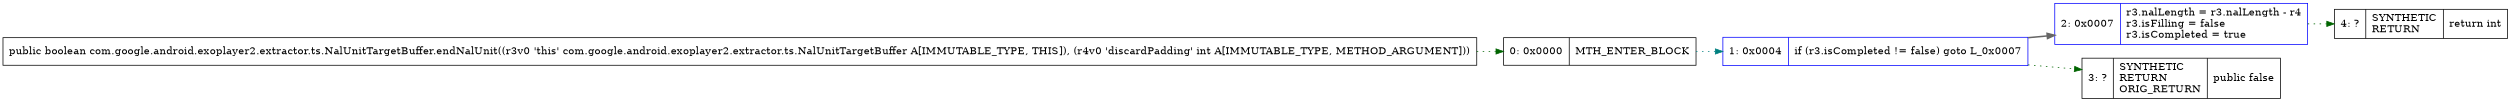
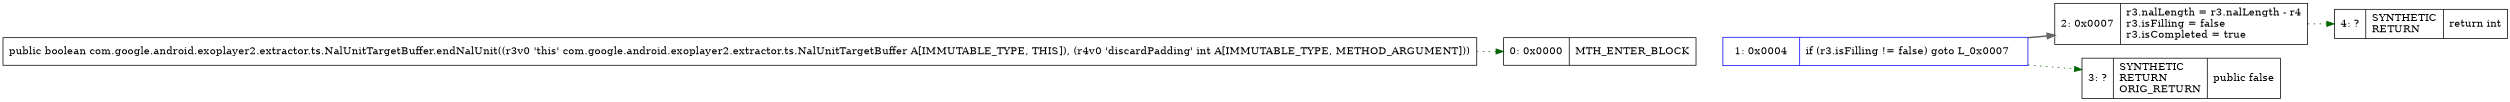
(2181, 24) -> (2181, 24)
(1706, 51) -> none
(1908, 51) -> (1908, 51)
